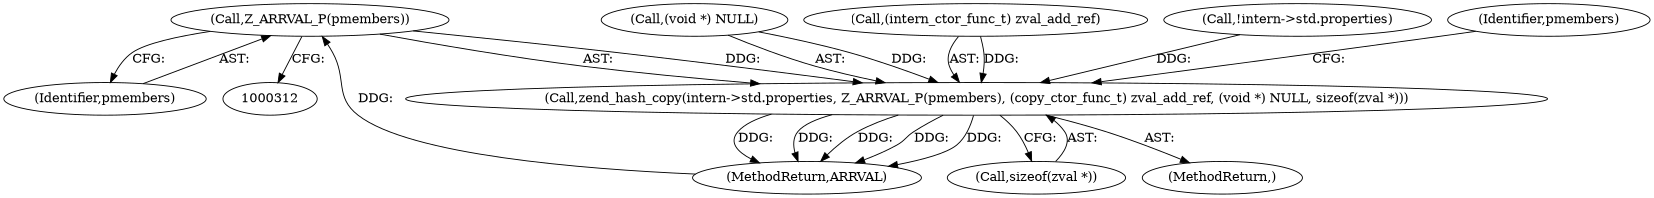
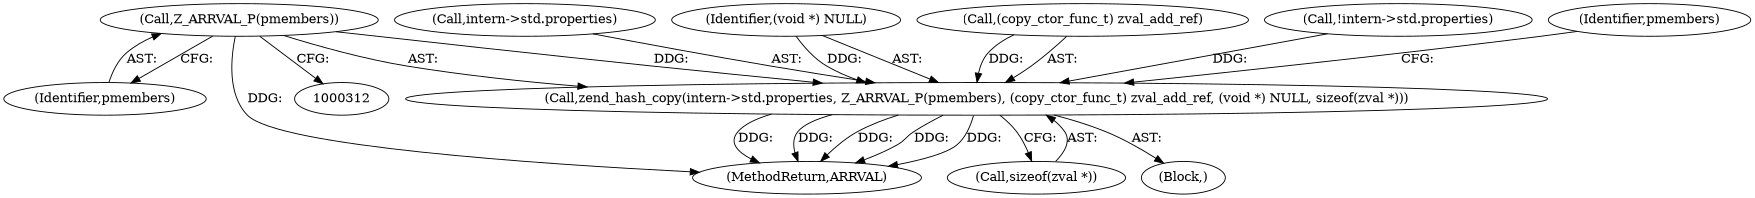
none -> (525, 20)
(695, 20) -> (786, 20)
(976, 20) -> (1083, 20)
(484, 155) -> (425, 152)
(1222, 178) -> (1183, 178)
